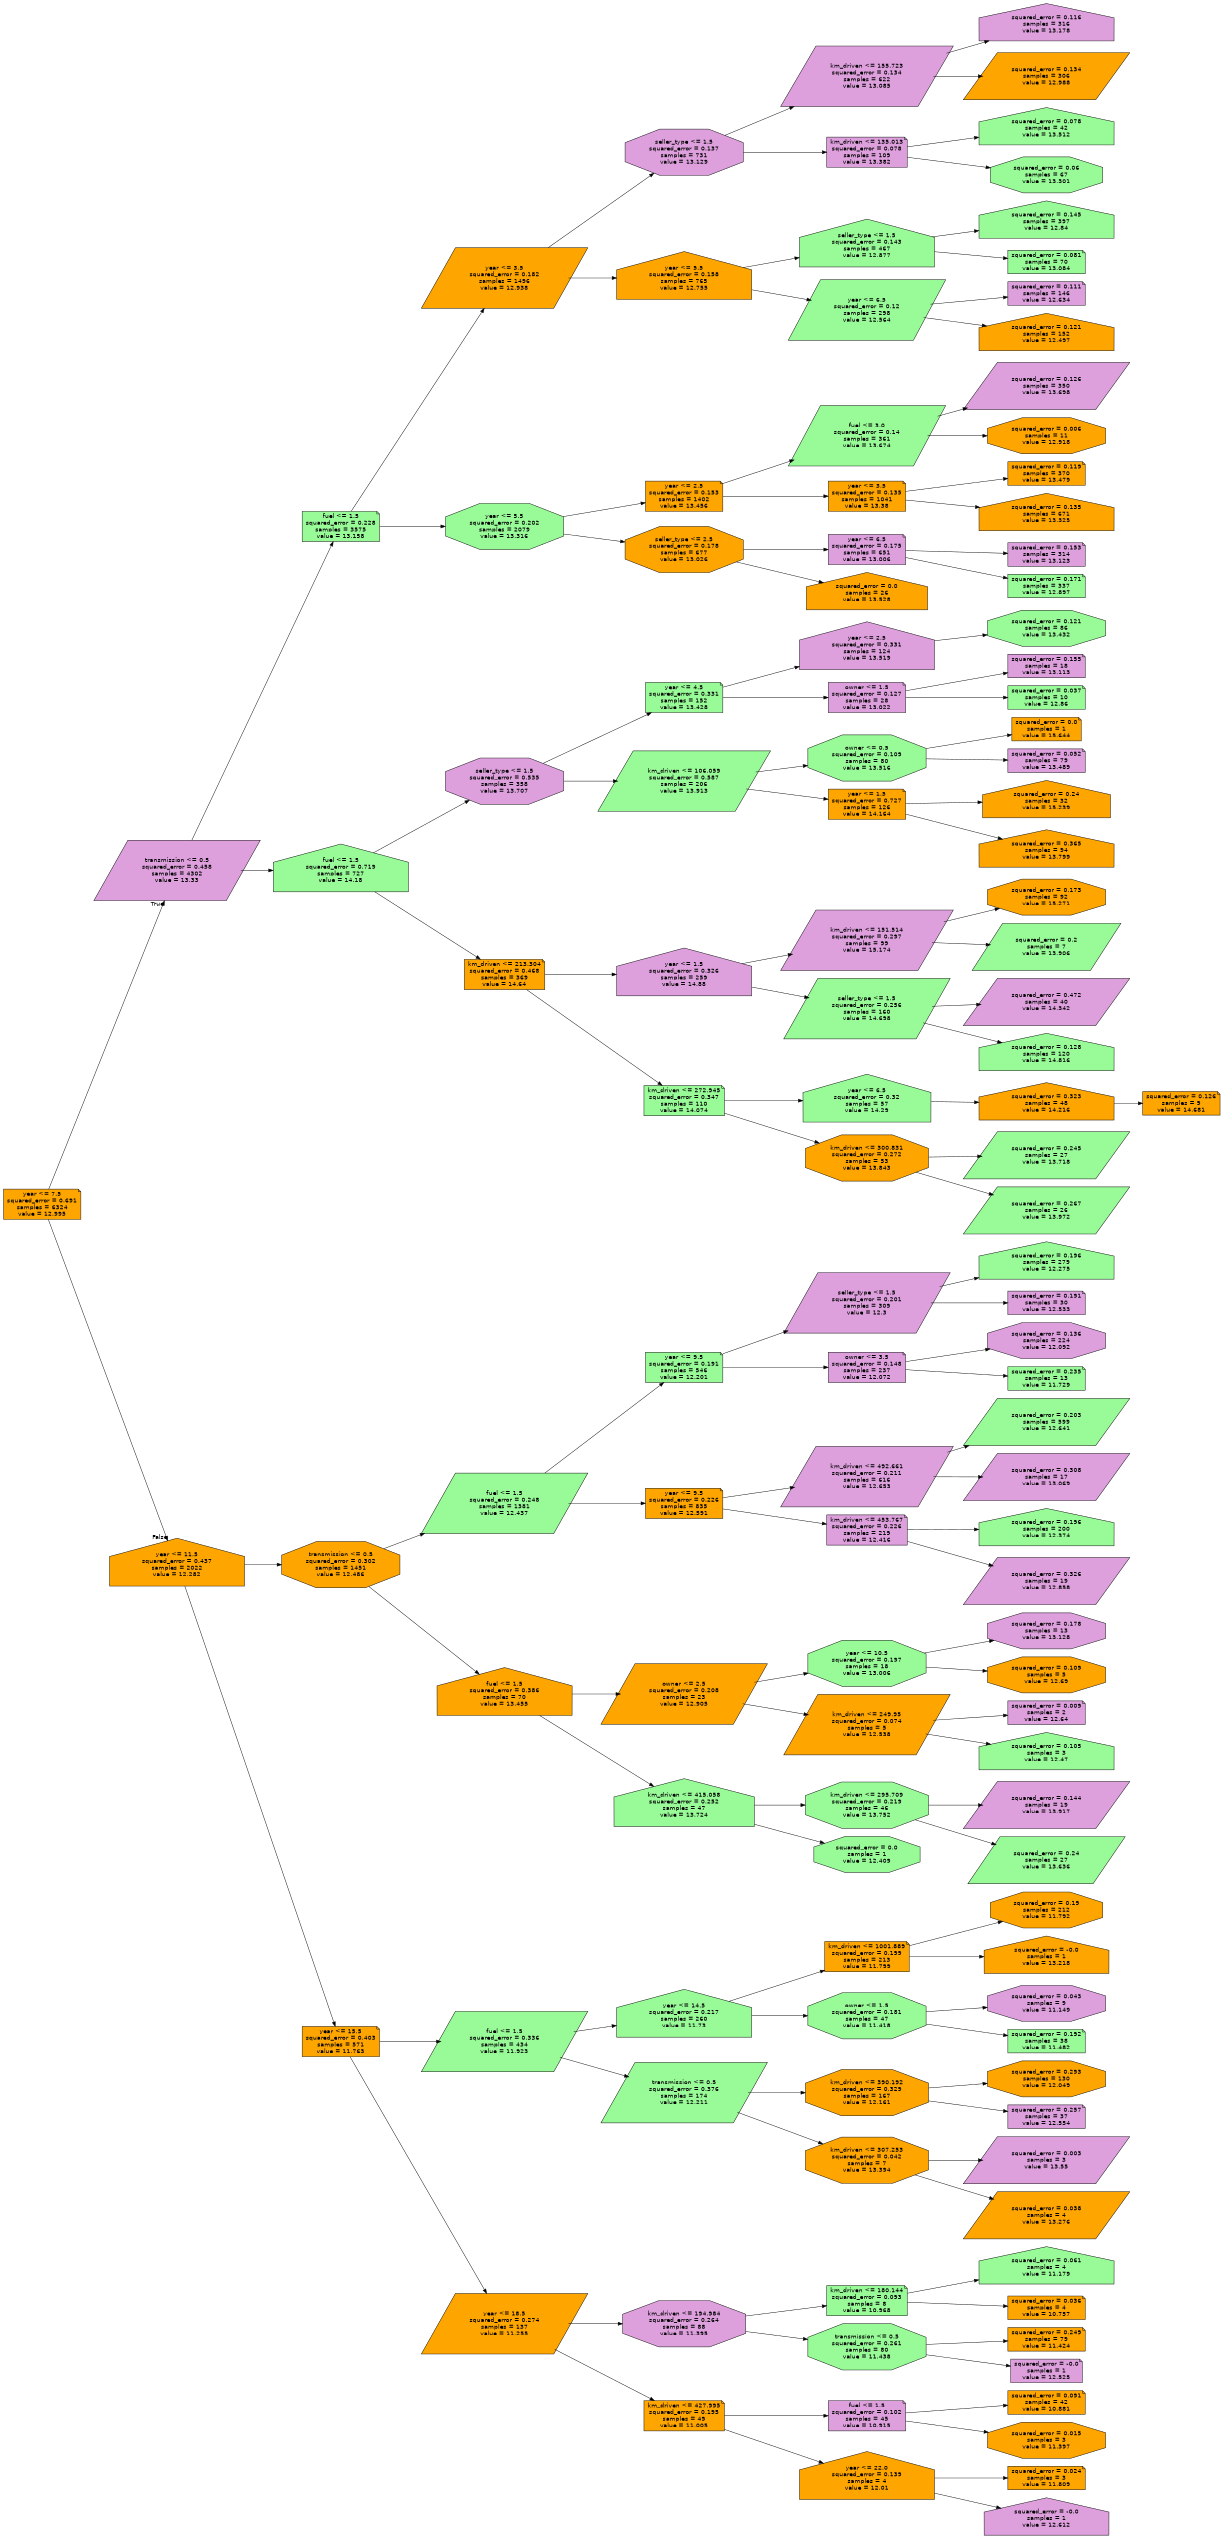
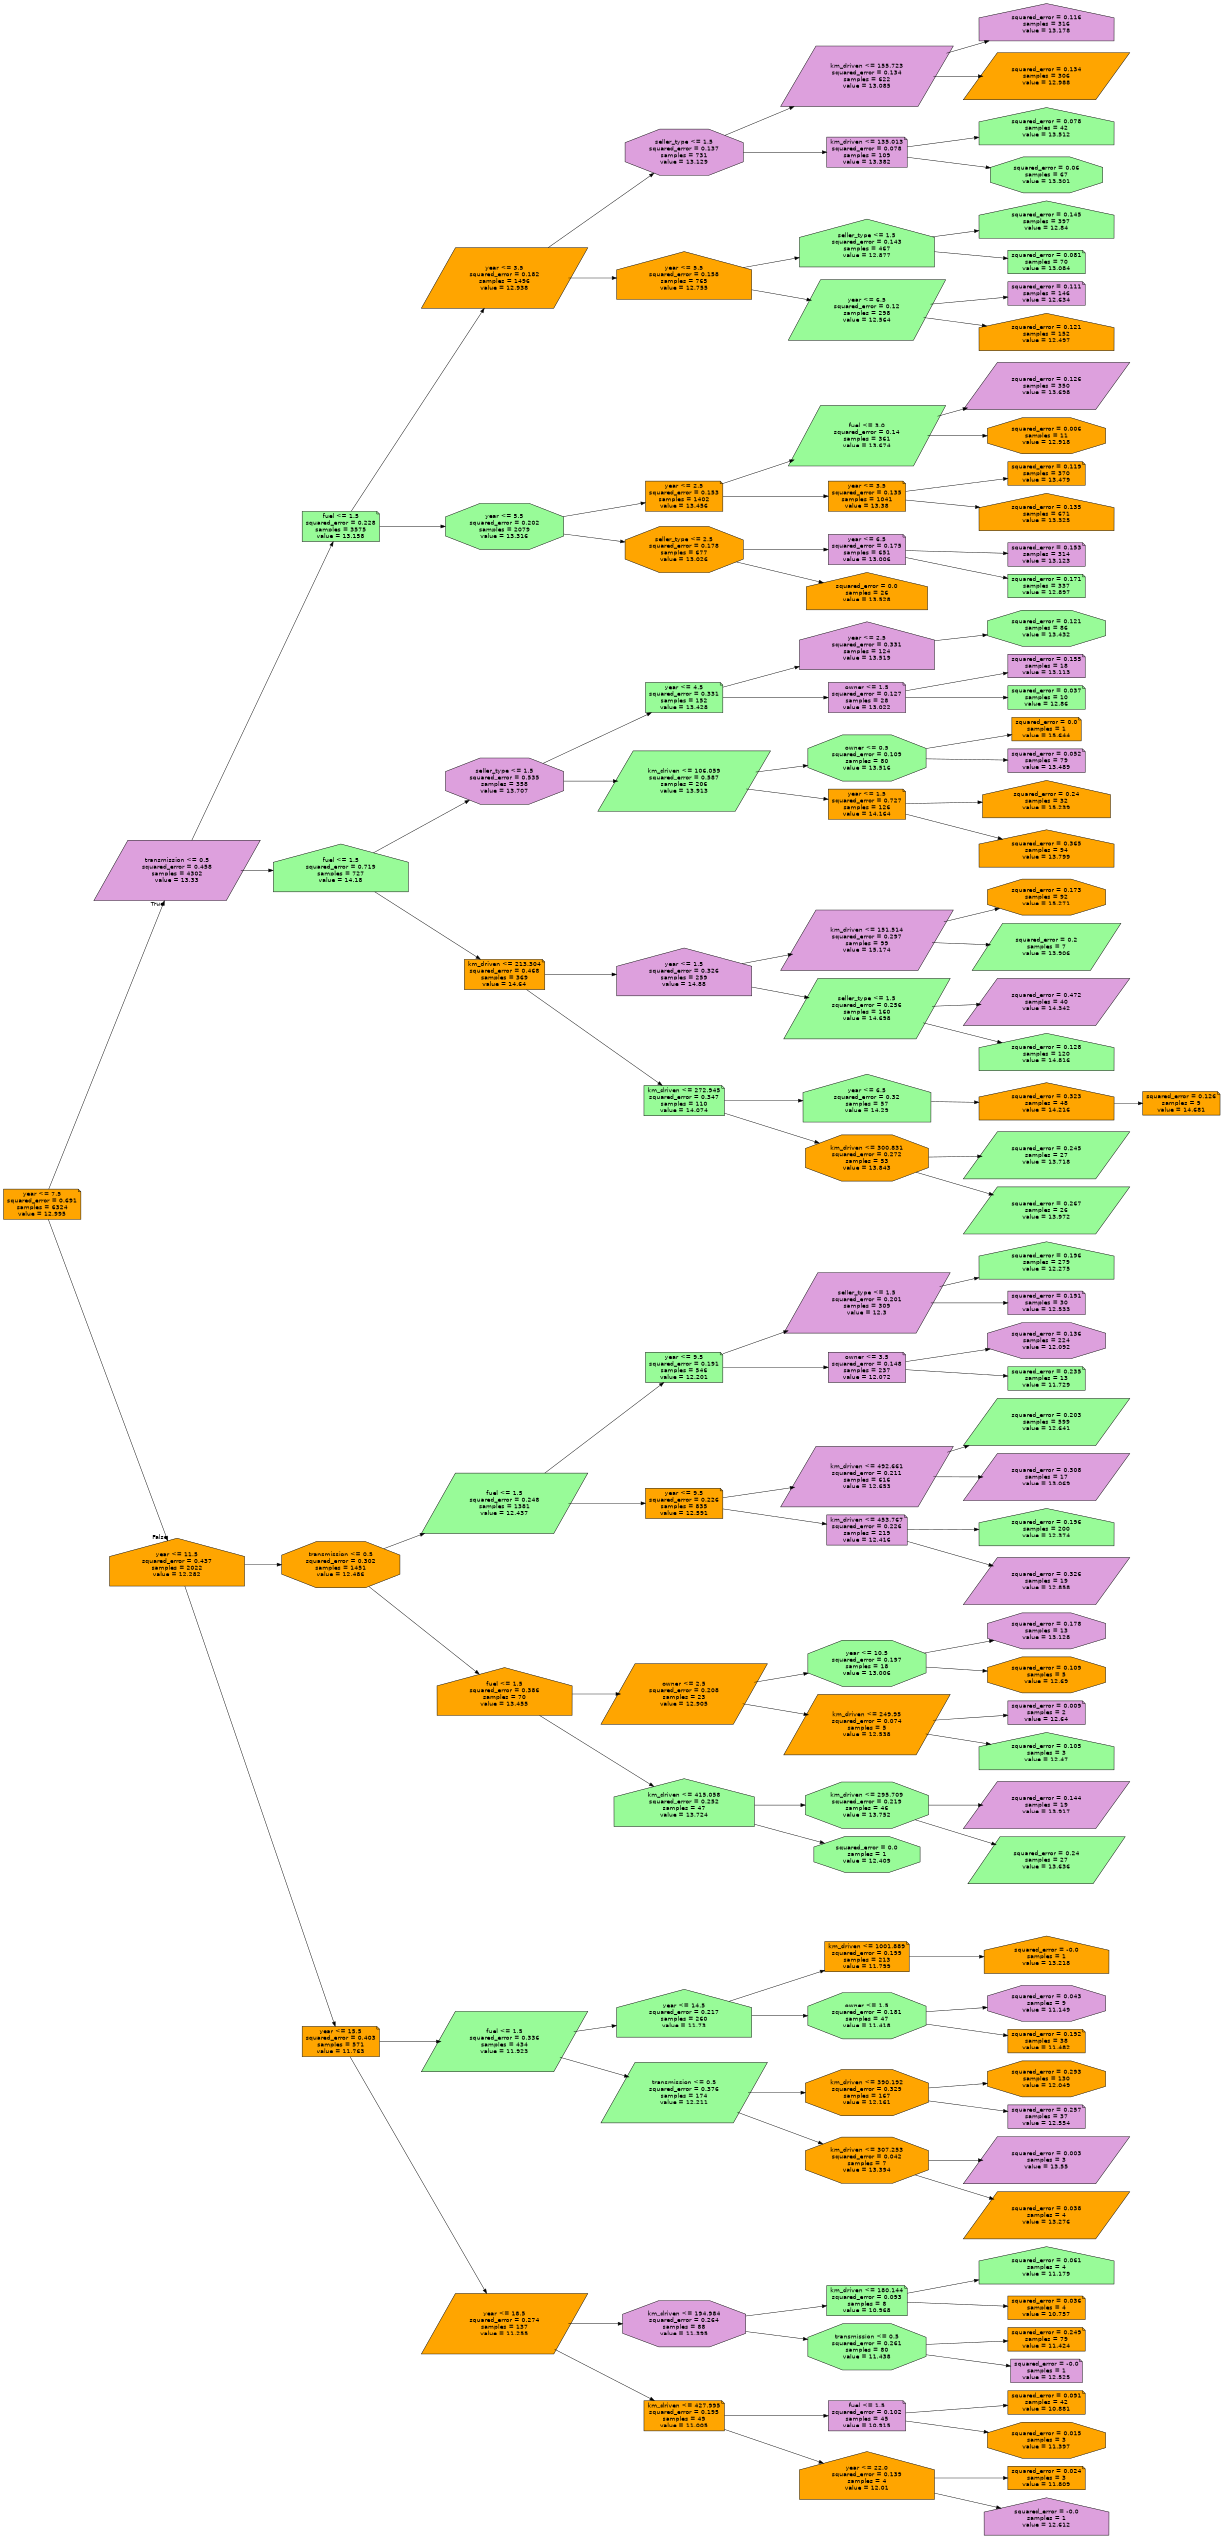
(1047, 1910) -> none
(1047, 2041) -> (1047, 2041)
